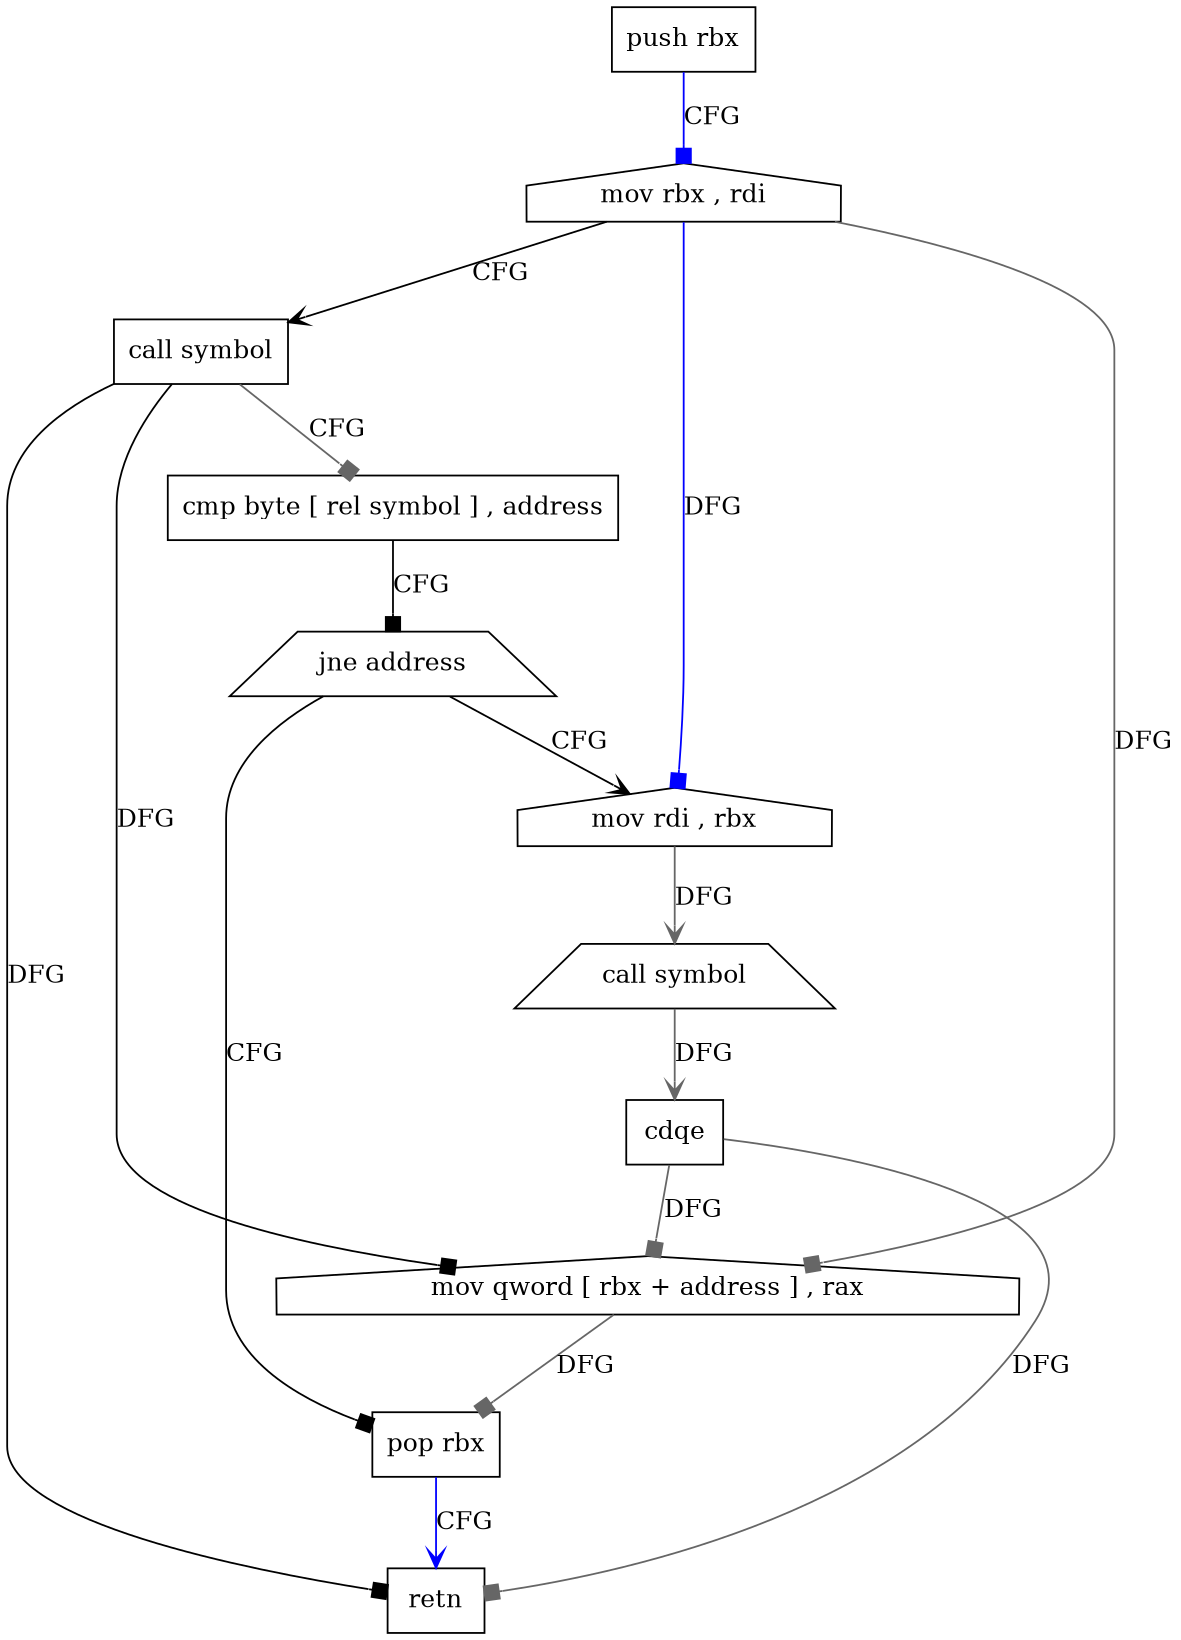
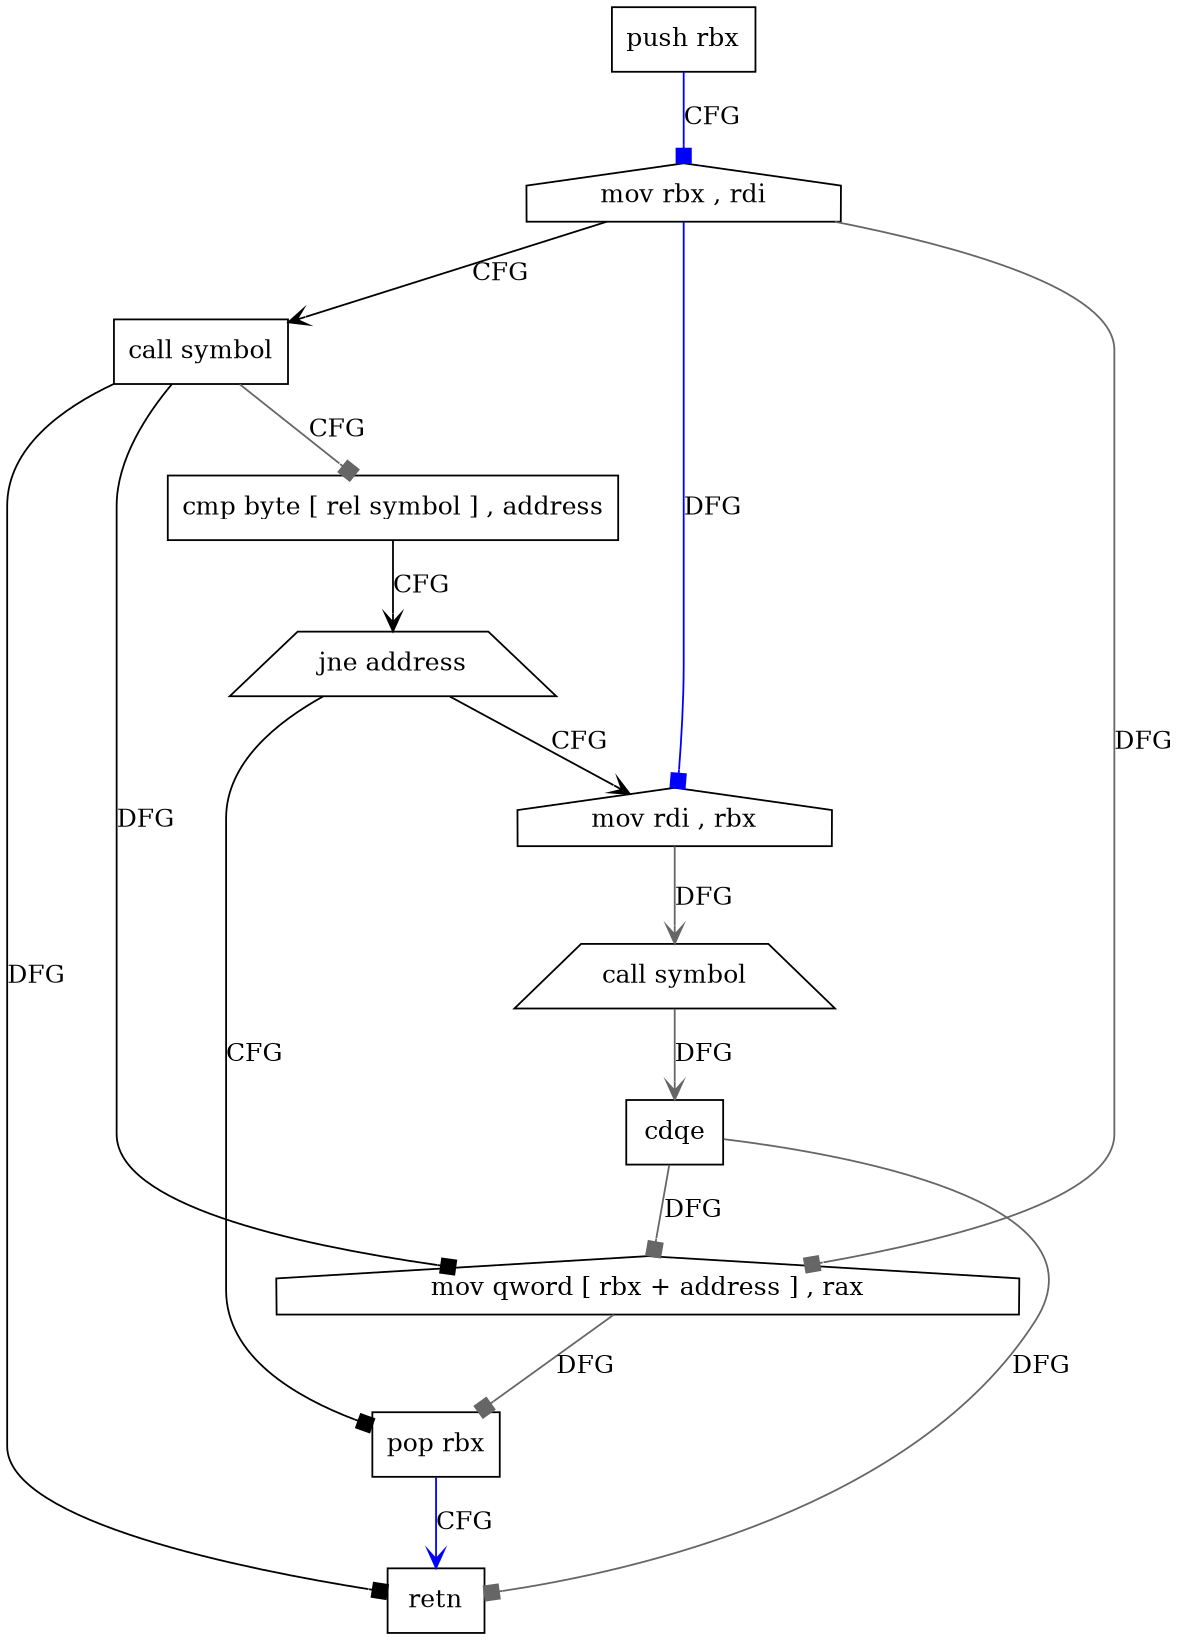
(393, 577) -> (393, 577)
